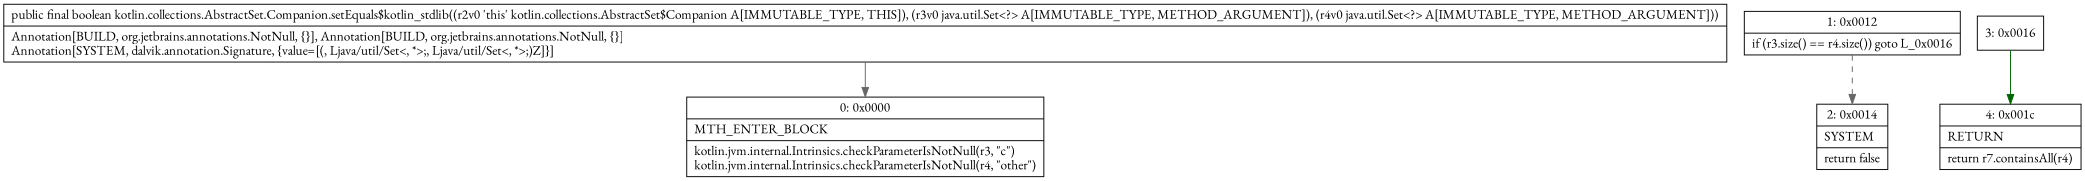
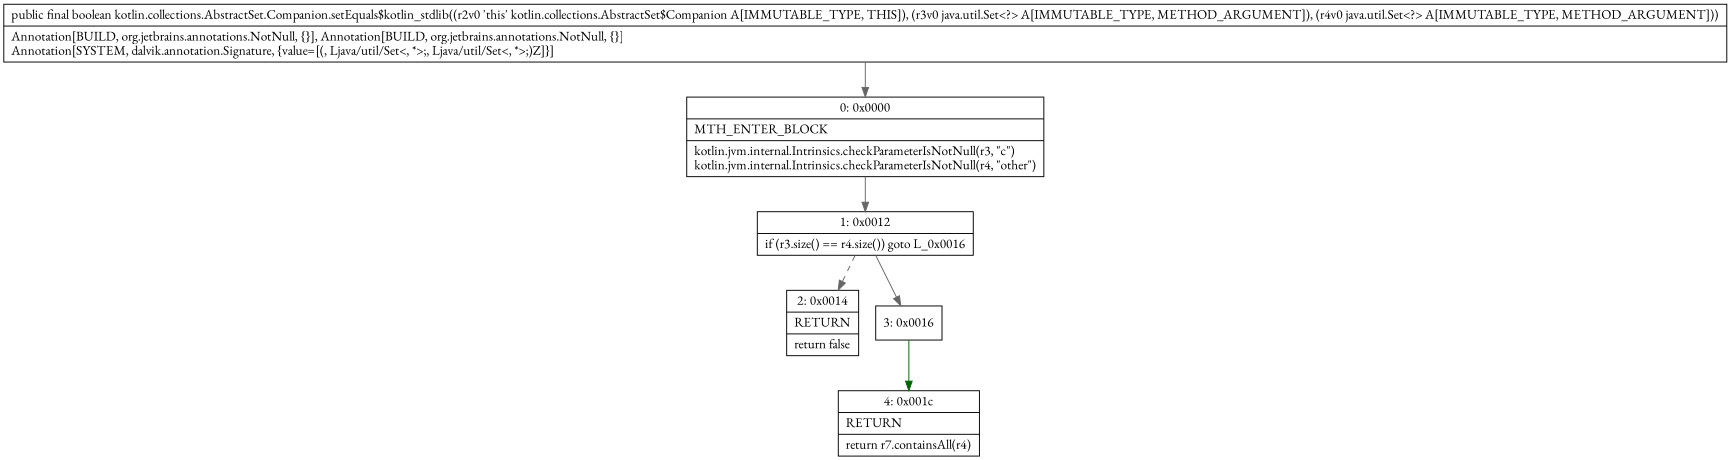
(1849, 136) -> (823, 323)
none -> (865, 189)
none -> (886, 276)
